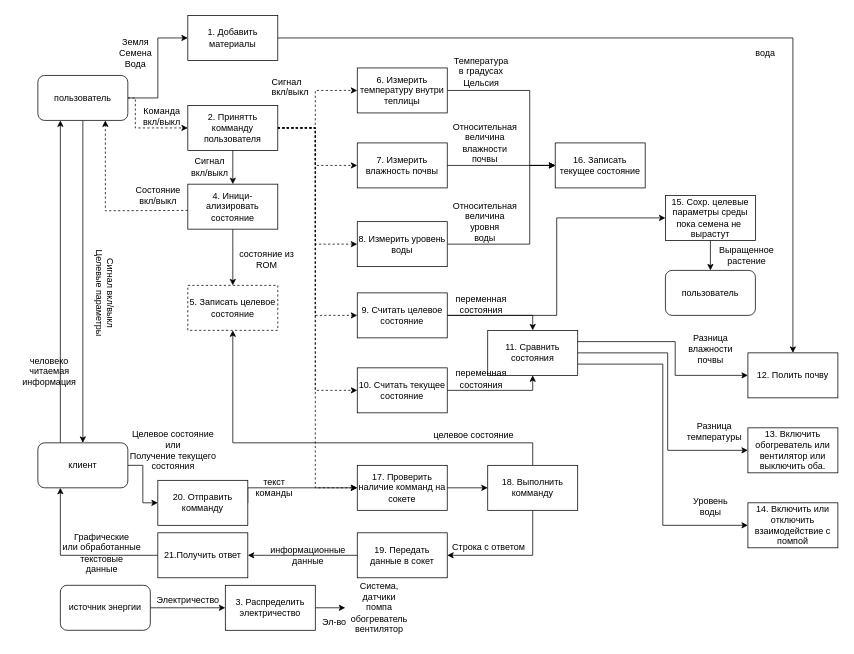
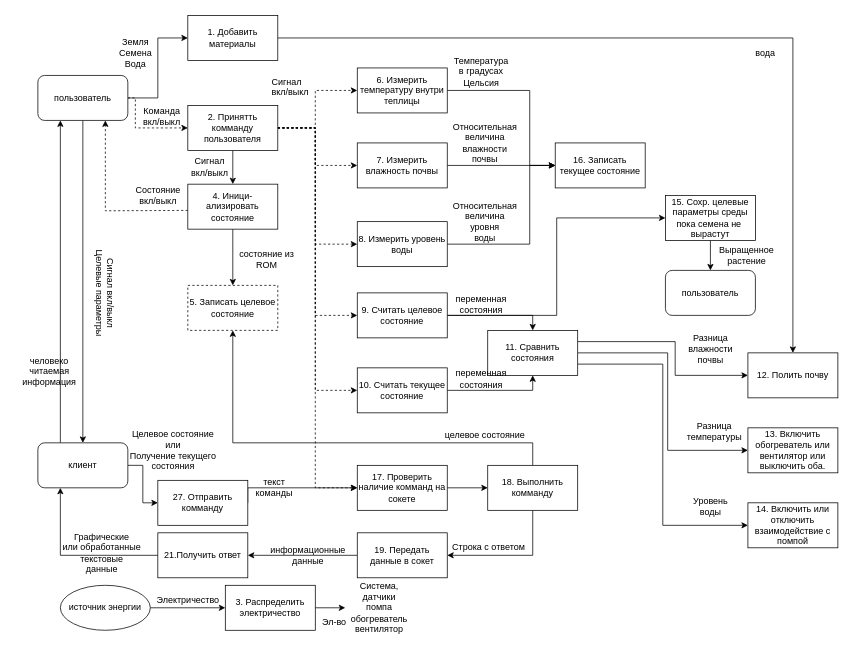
(474, 435) -> (485, 435)
(203, 503) -> (203, 503)
(105, 608) -> (105, 608)
